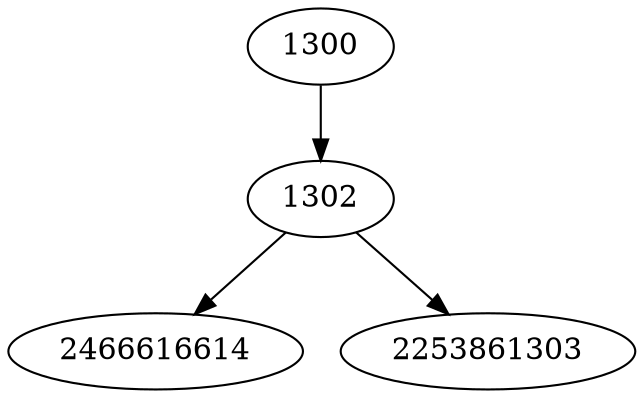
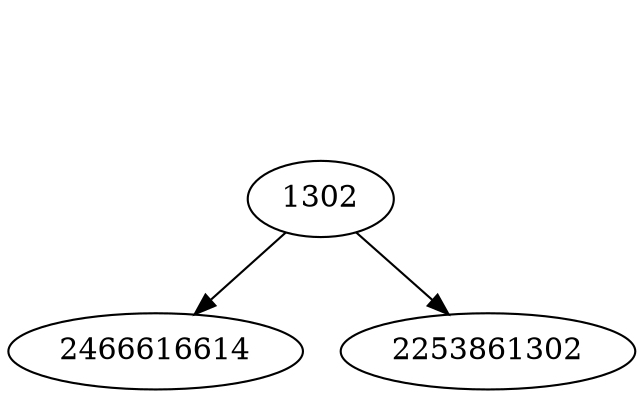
(321, 47) -> none
(488, 351) -> (488, 351)
